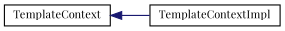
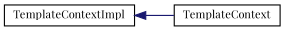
(136, 15) -> (160, 15)
